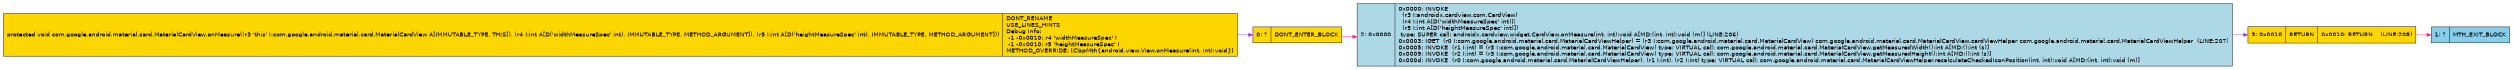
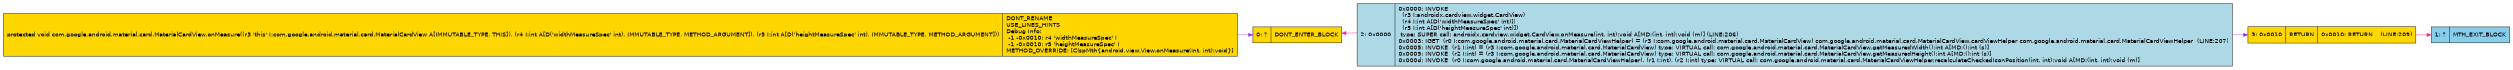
(1458, 15) -> (1462, 15)
(2367, 35) -> (2367, 35)
(1347, 37) -> (1352, 33)
